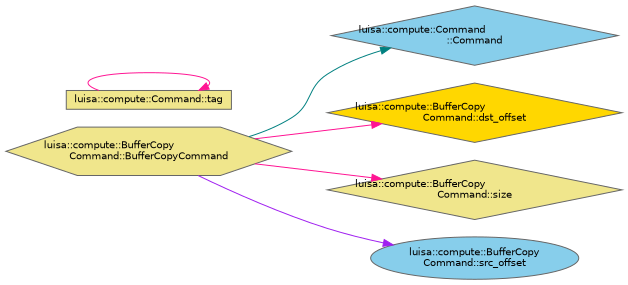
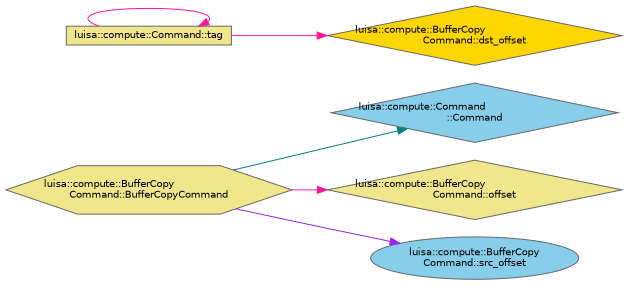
(313, 132) -> (274, 36)
(475, 190) -> (475, 190)
